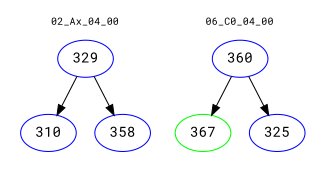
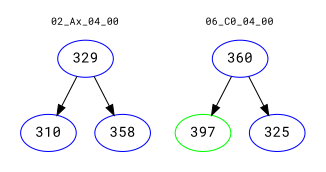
(203, 133) -> (203, 133)
